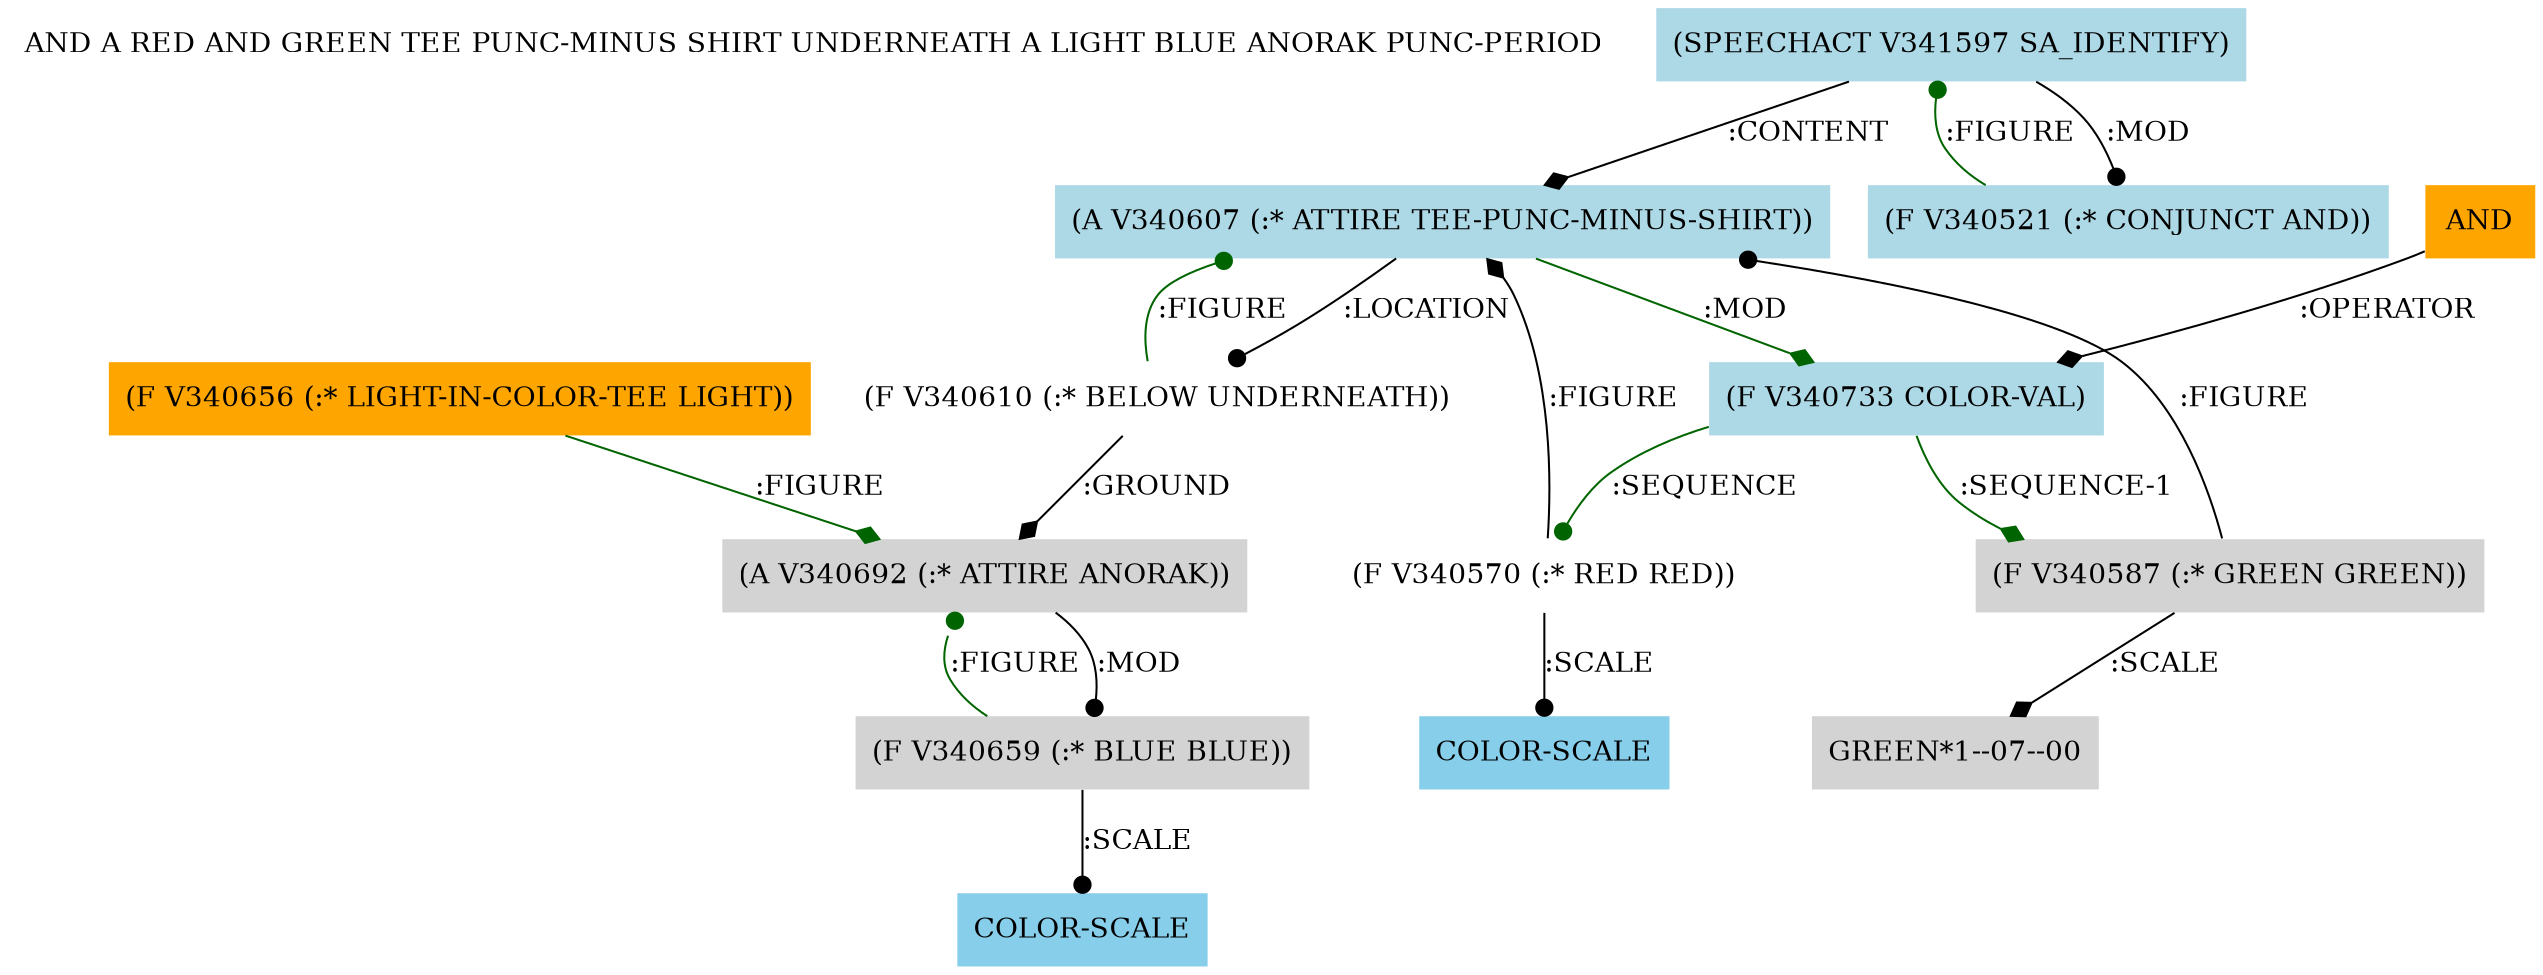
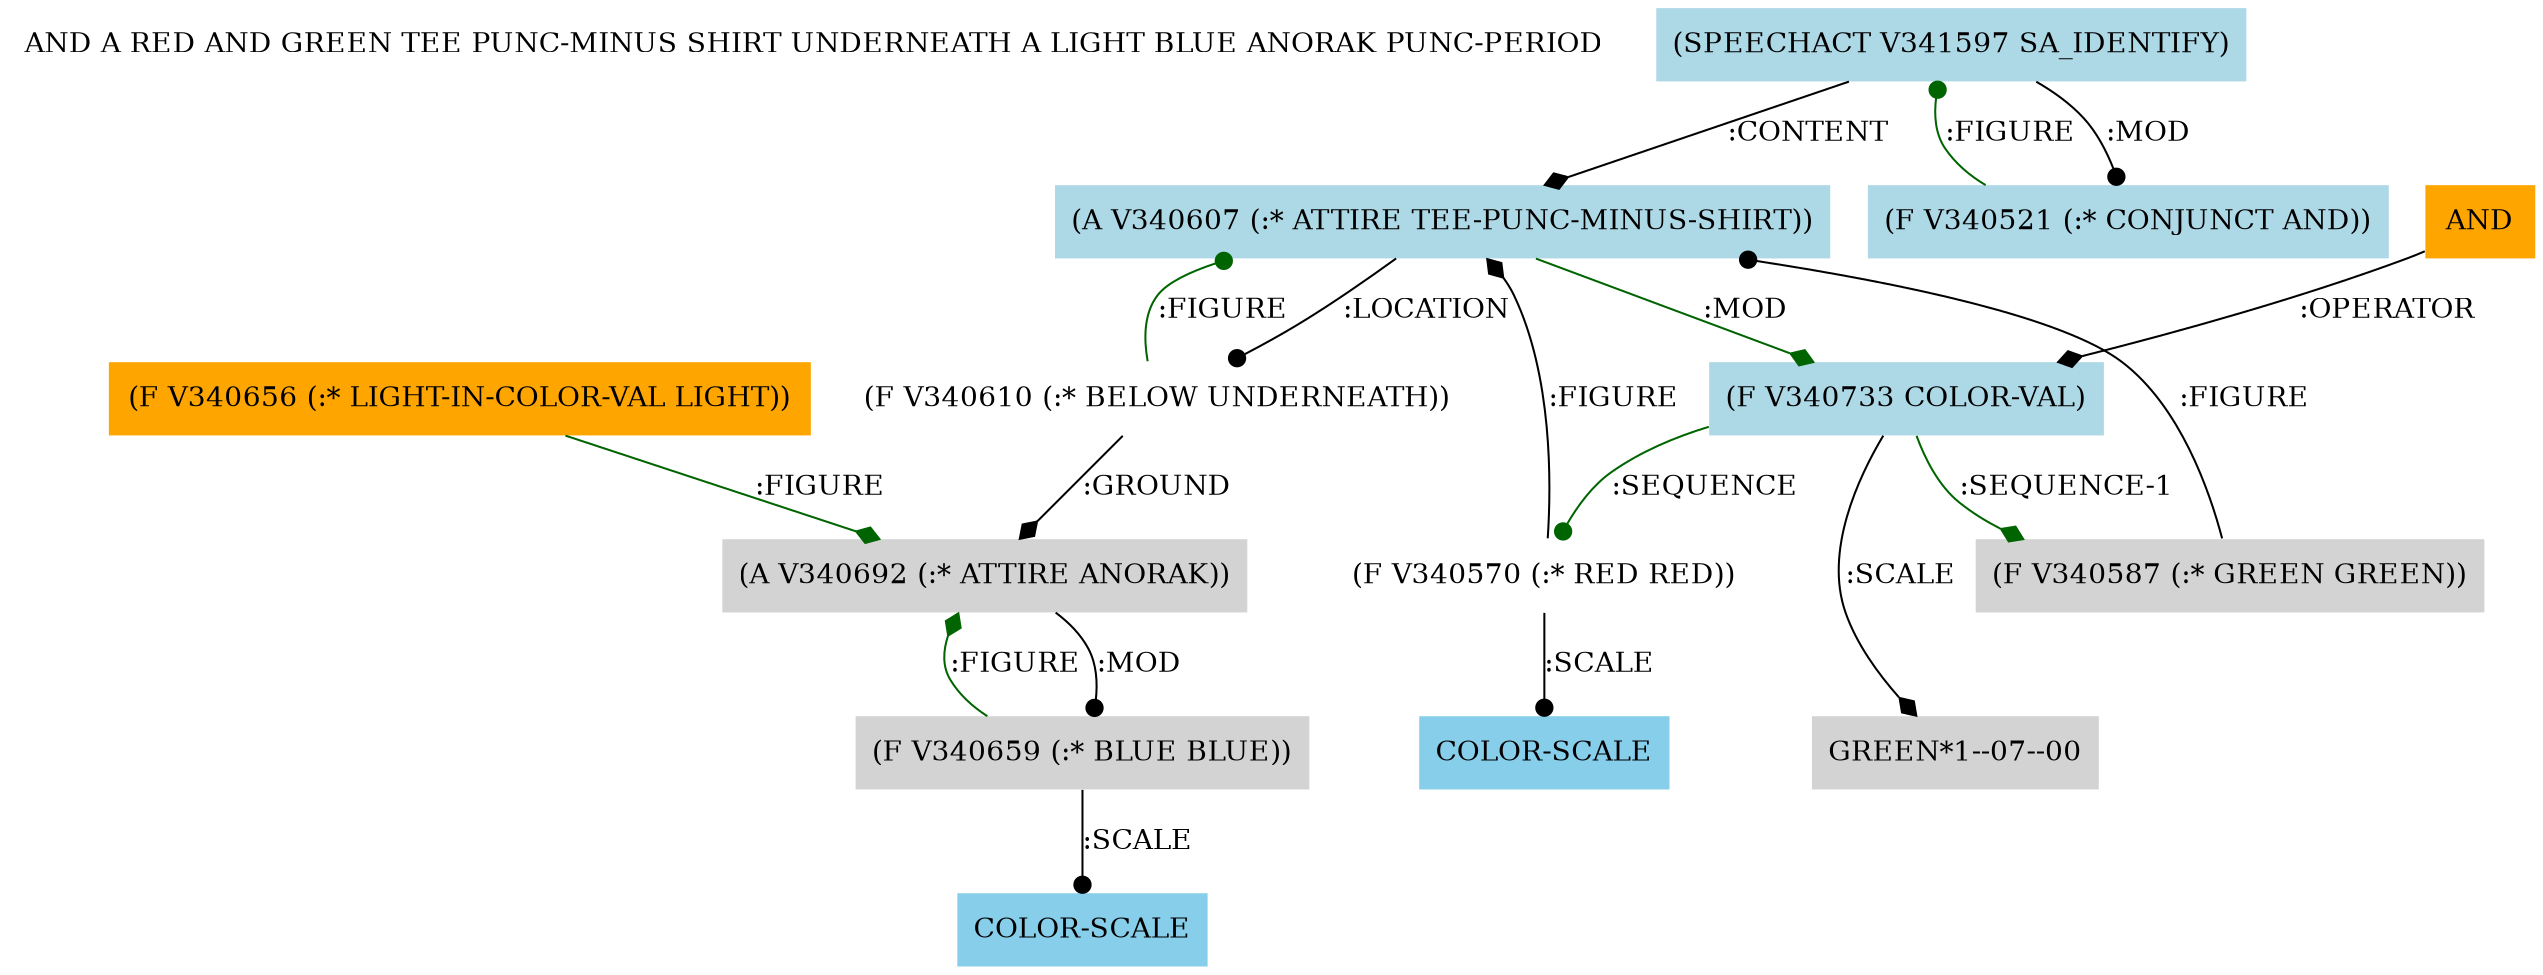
(460, 399) -> (460, 399)
(2103, 658) -> (1839, 570)
(952, 683) -> (952, 683)
